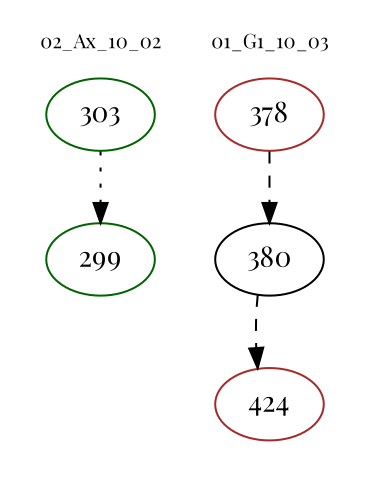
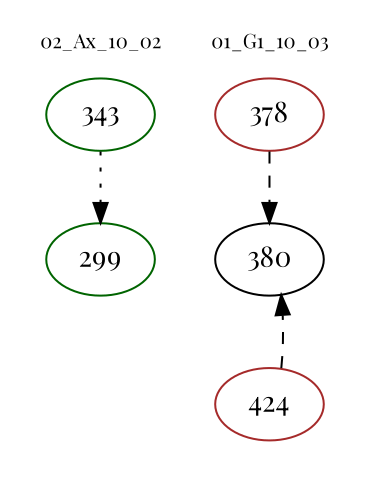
(101, 115) -> (101, 115)
(256, 321) -> (283, 342)
